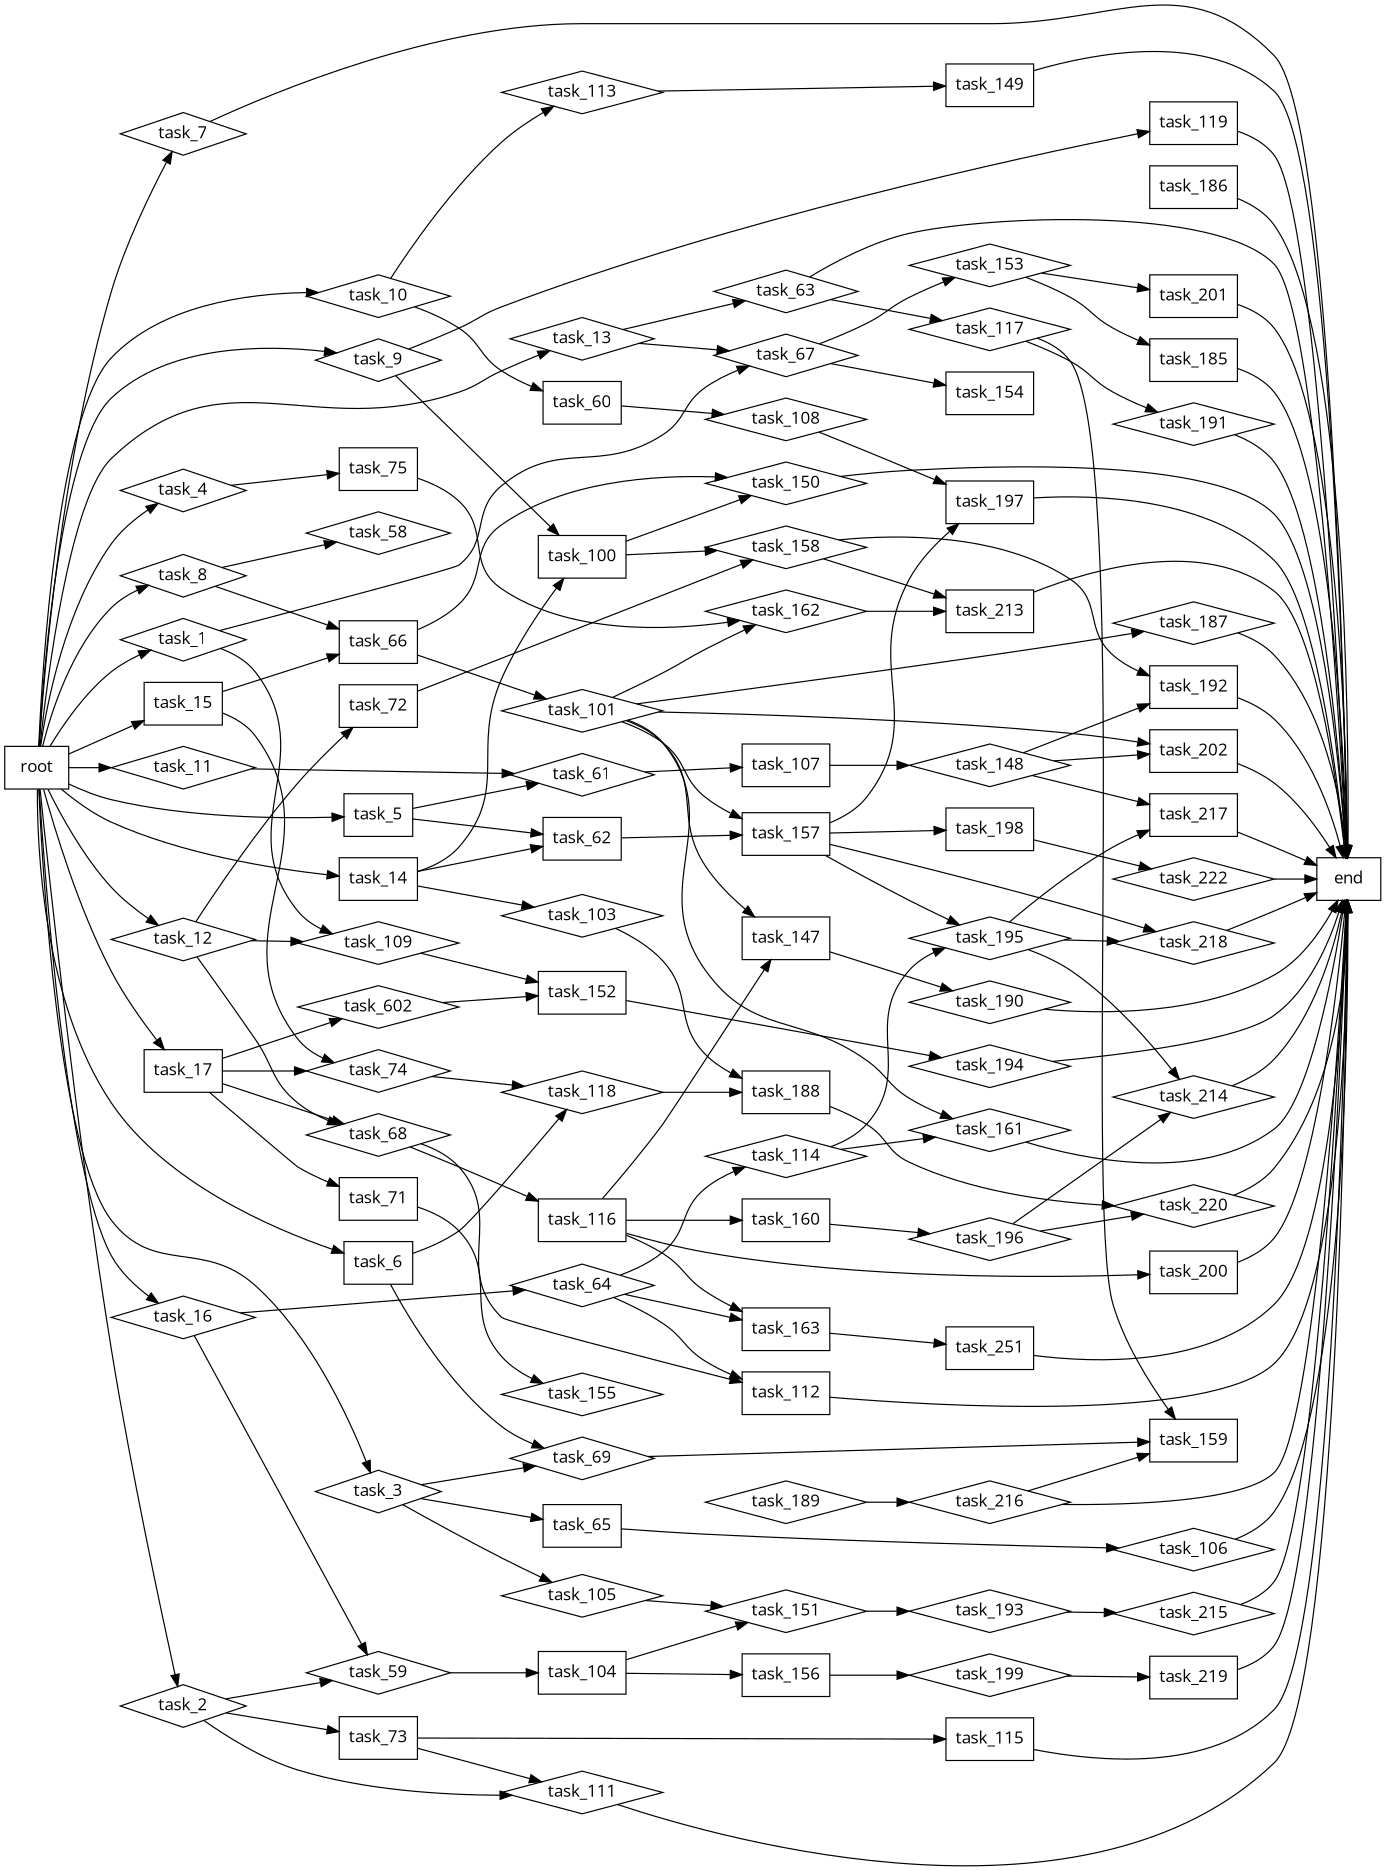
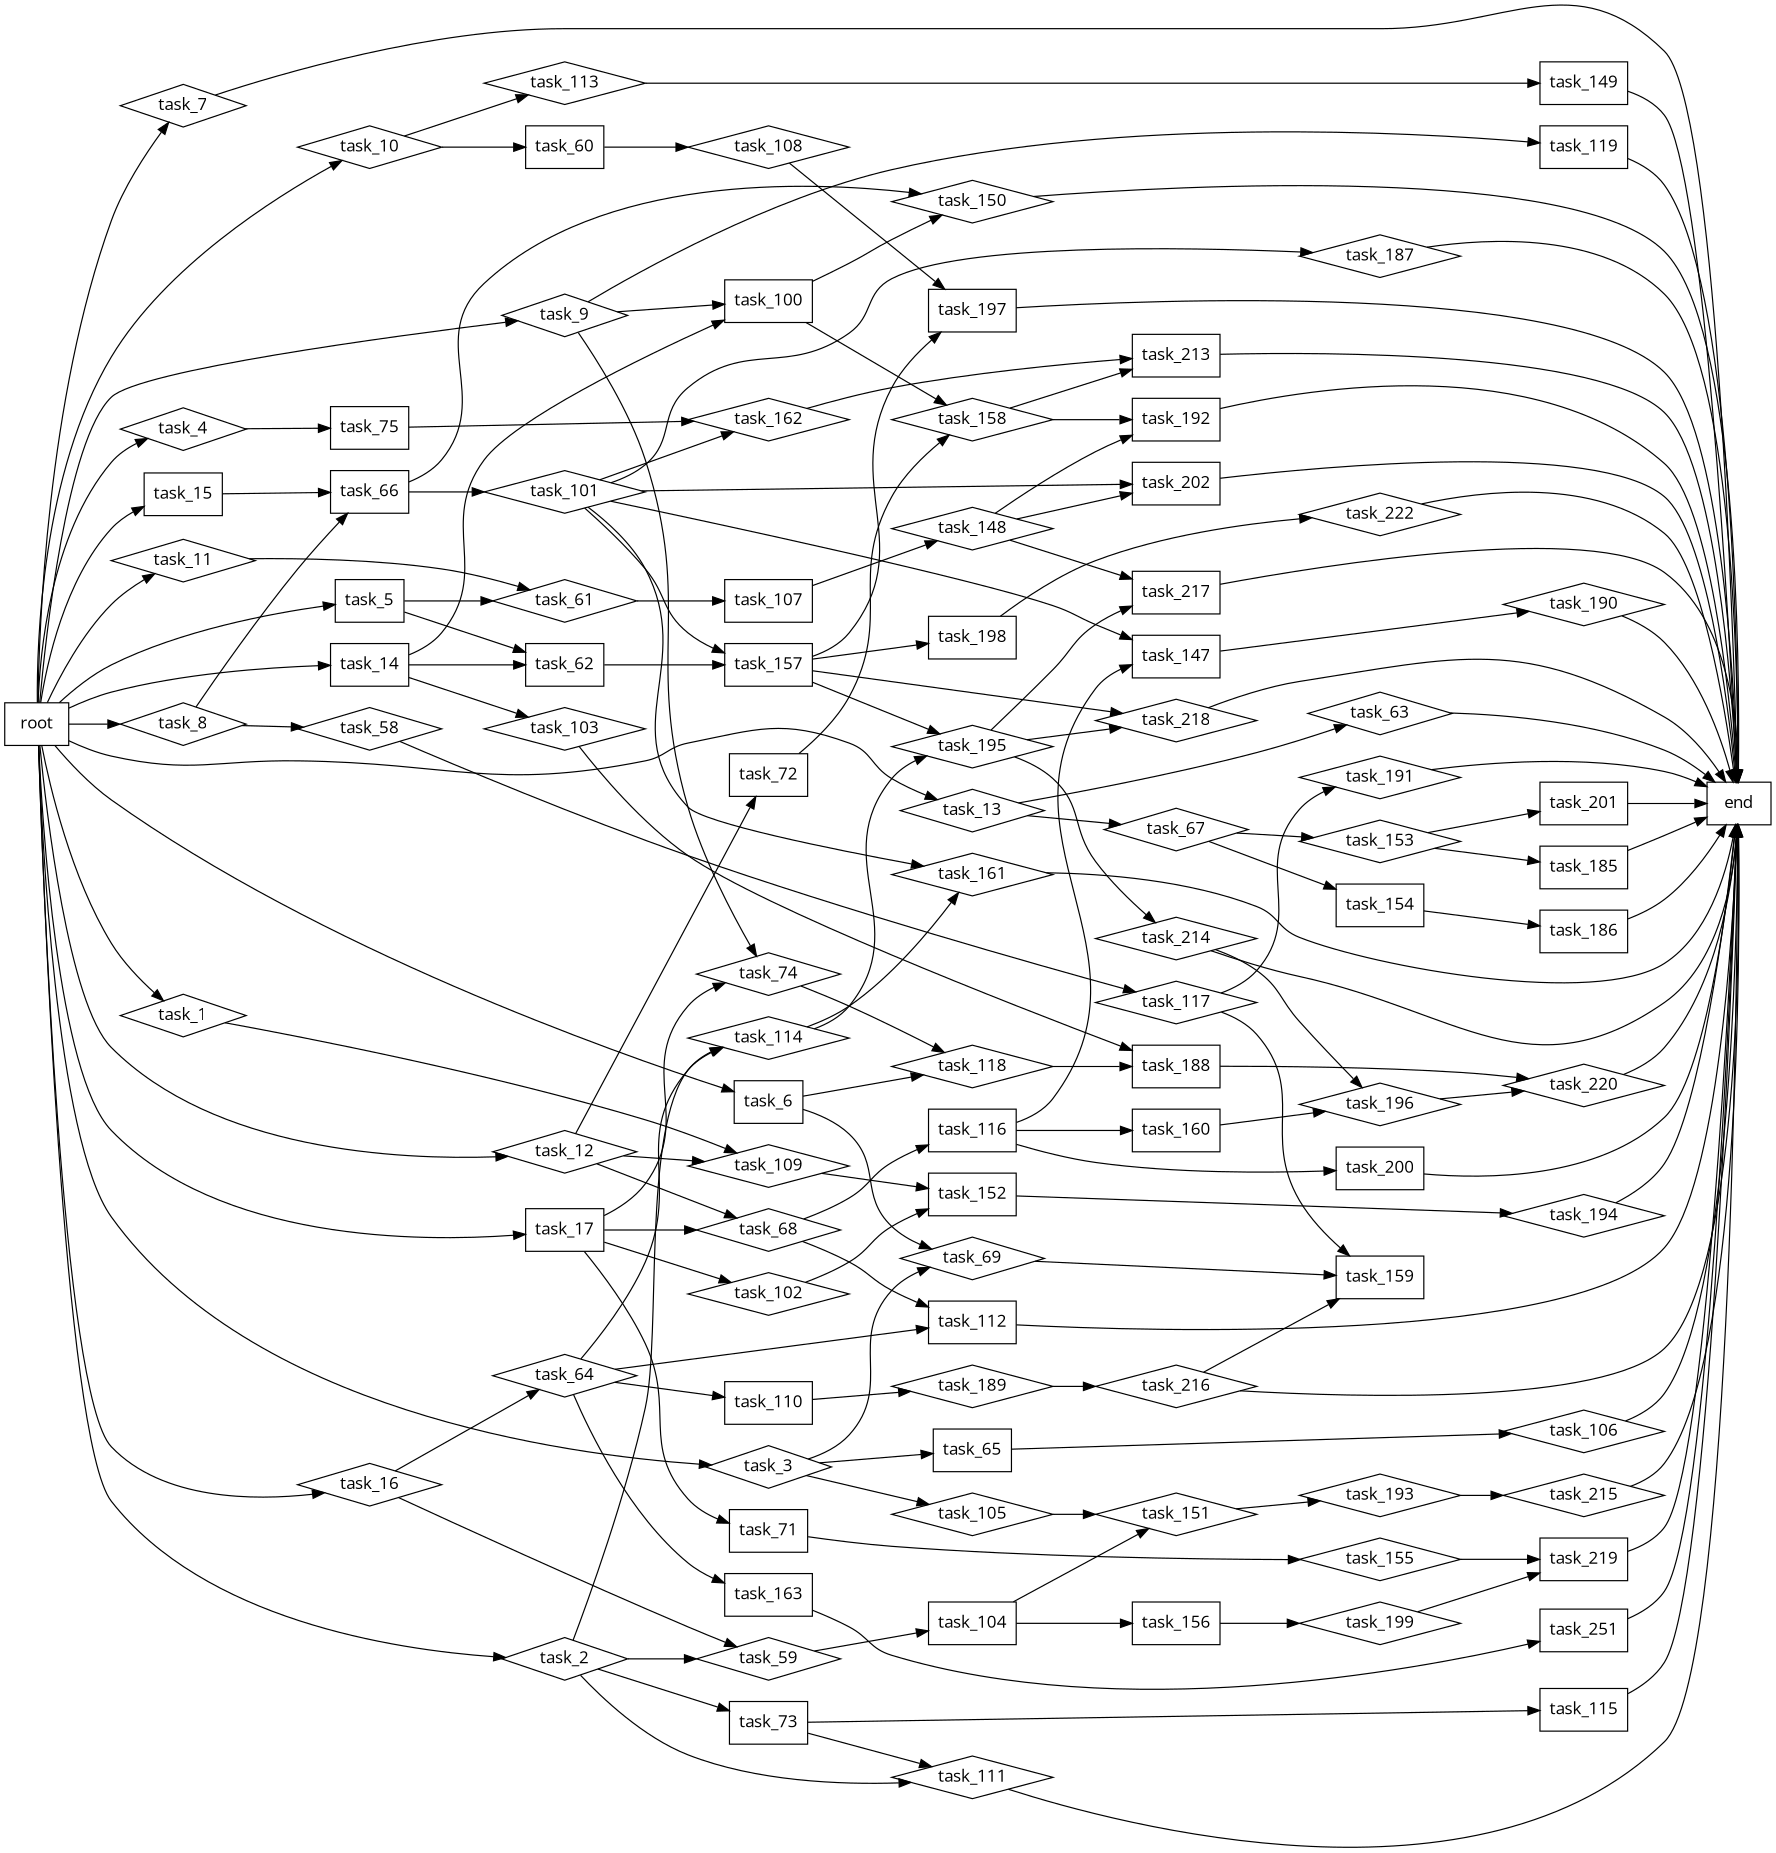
(876, 308) -> (757, 879)
(483, 514) -> none
(275, 893) -> (668, 589)
none -> (1476, 918)
(378, 1007) -> (769, 1294)
(1087, 1172) -> (1289, 1008)
(680, 1268) -> none
none -> (652, 1328)
none -> (769, 1403)
none -> (1494, 1559)
